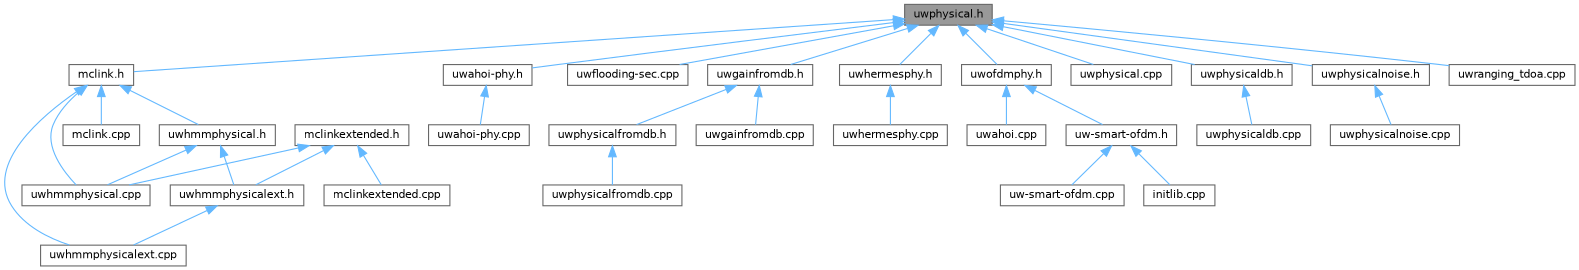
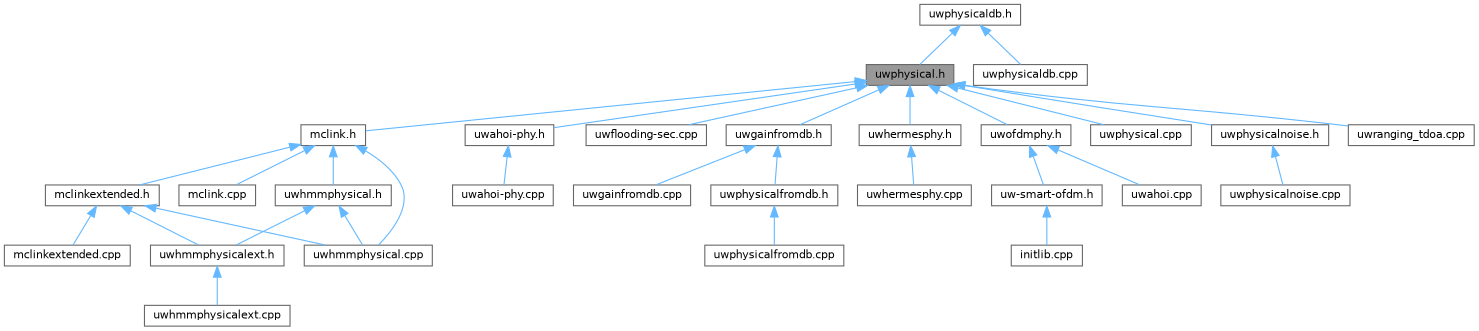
(1099, 46) -> (936, 49)
(7, 171) -> (215, 166)
(1062, 195) -> none
